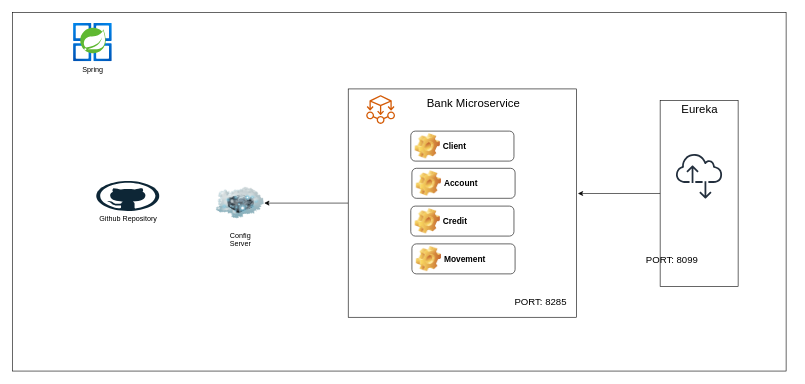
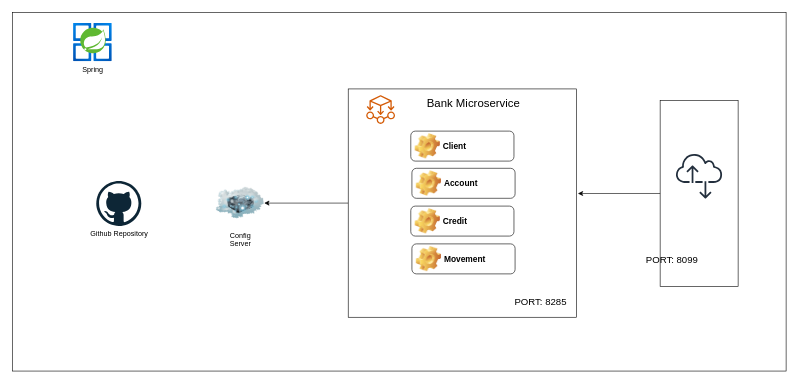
(700, 110) -> none
(128, 196) -> (119, 203)
